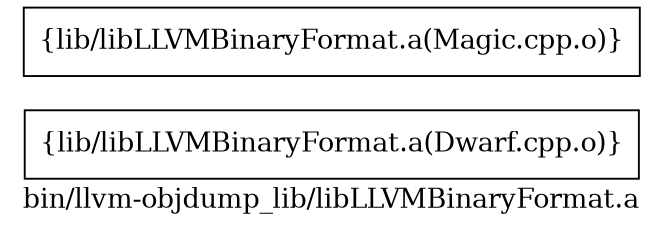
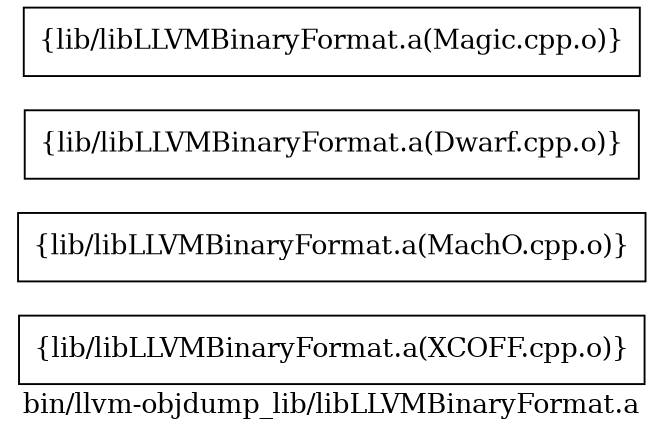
none -> (332, 247)
none -> (332, 350)
